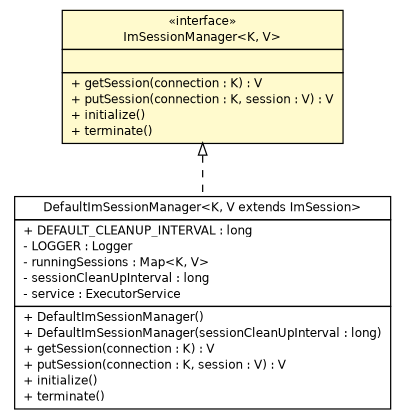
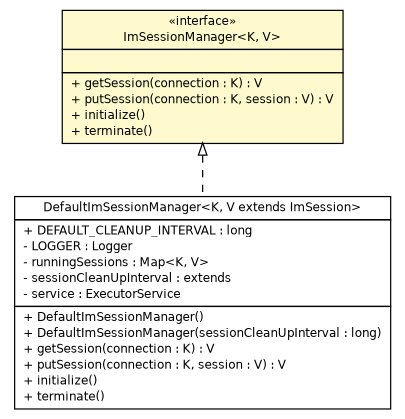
(117, 278) -> (128, 278)
